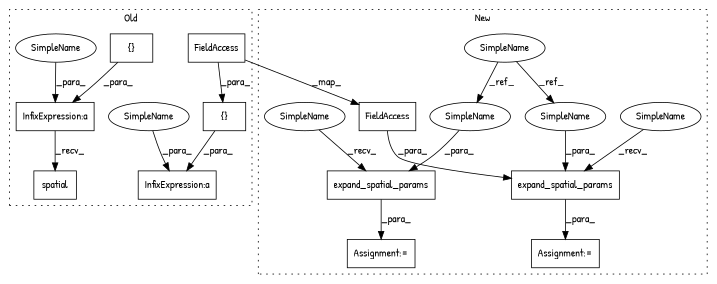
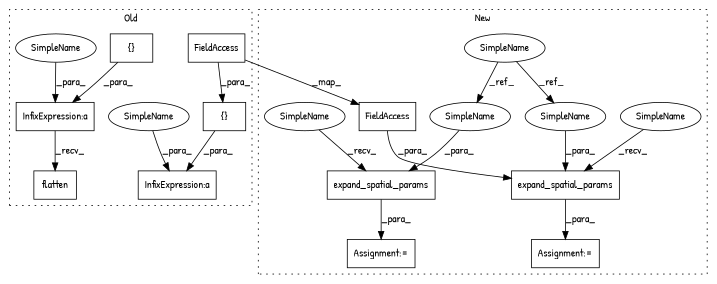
(55, 185) -> (55, 185)
